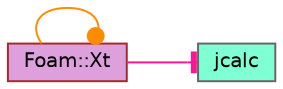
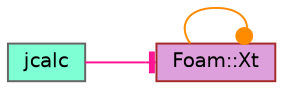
(157, 62) -> (116, 62)
